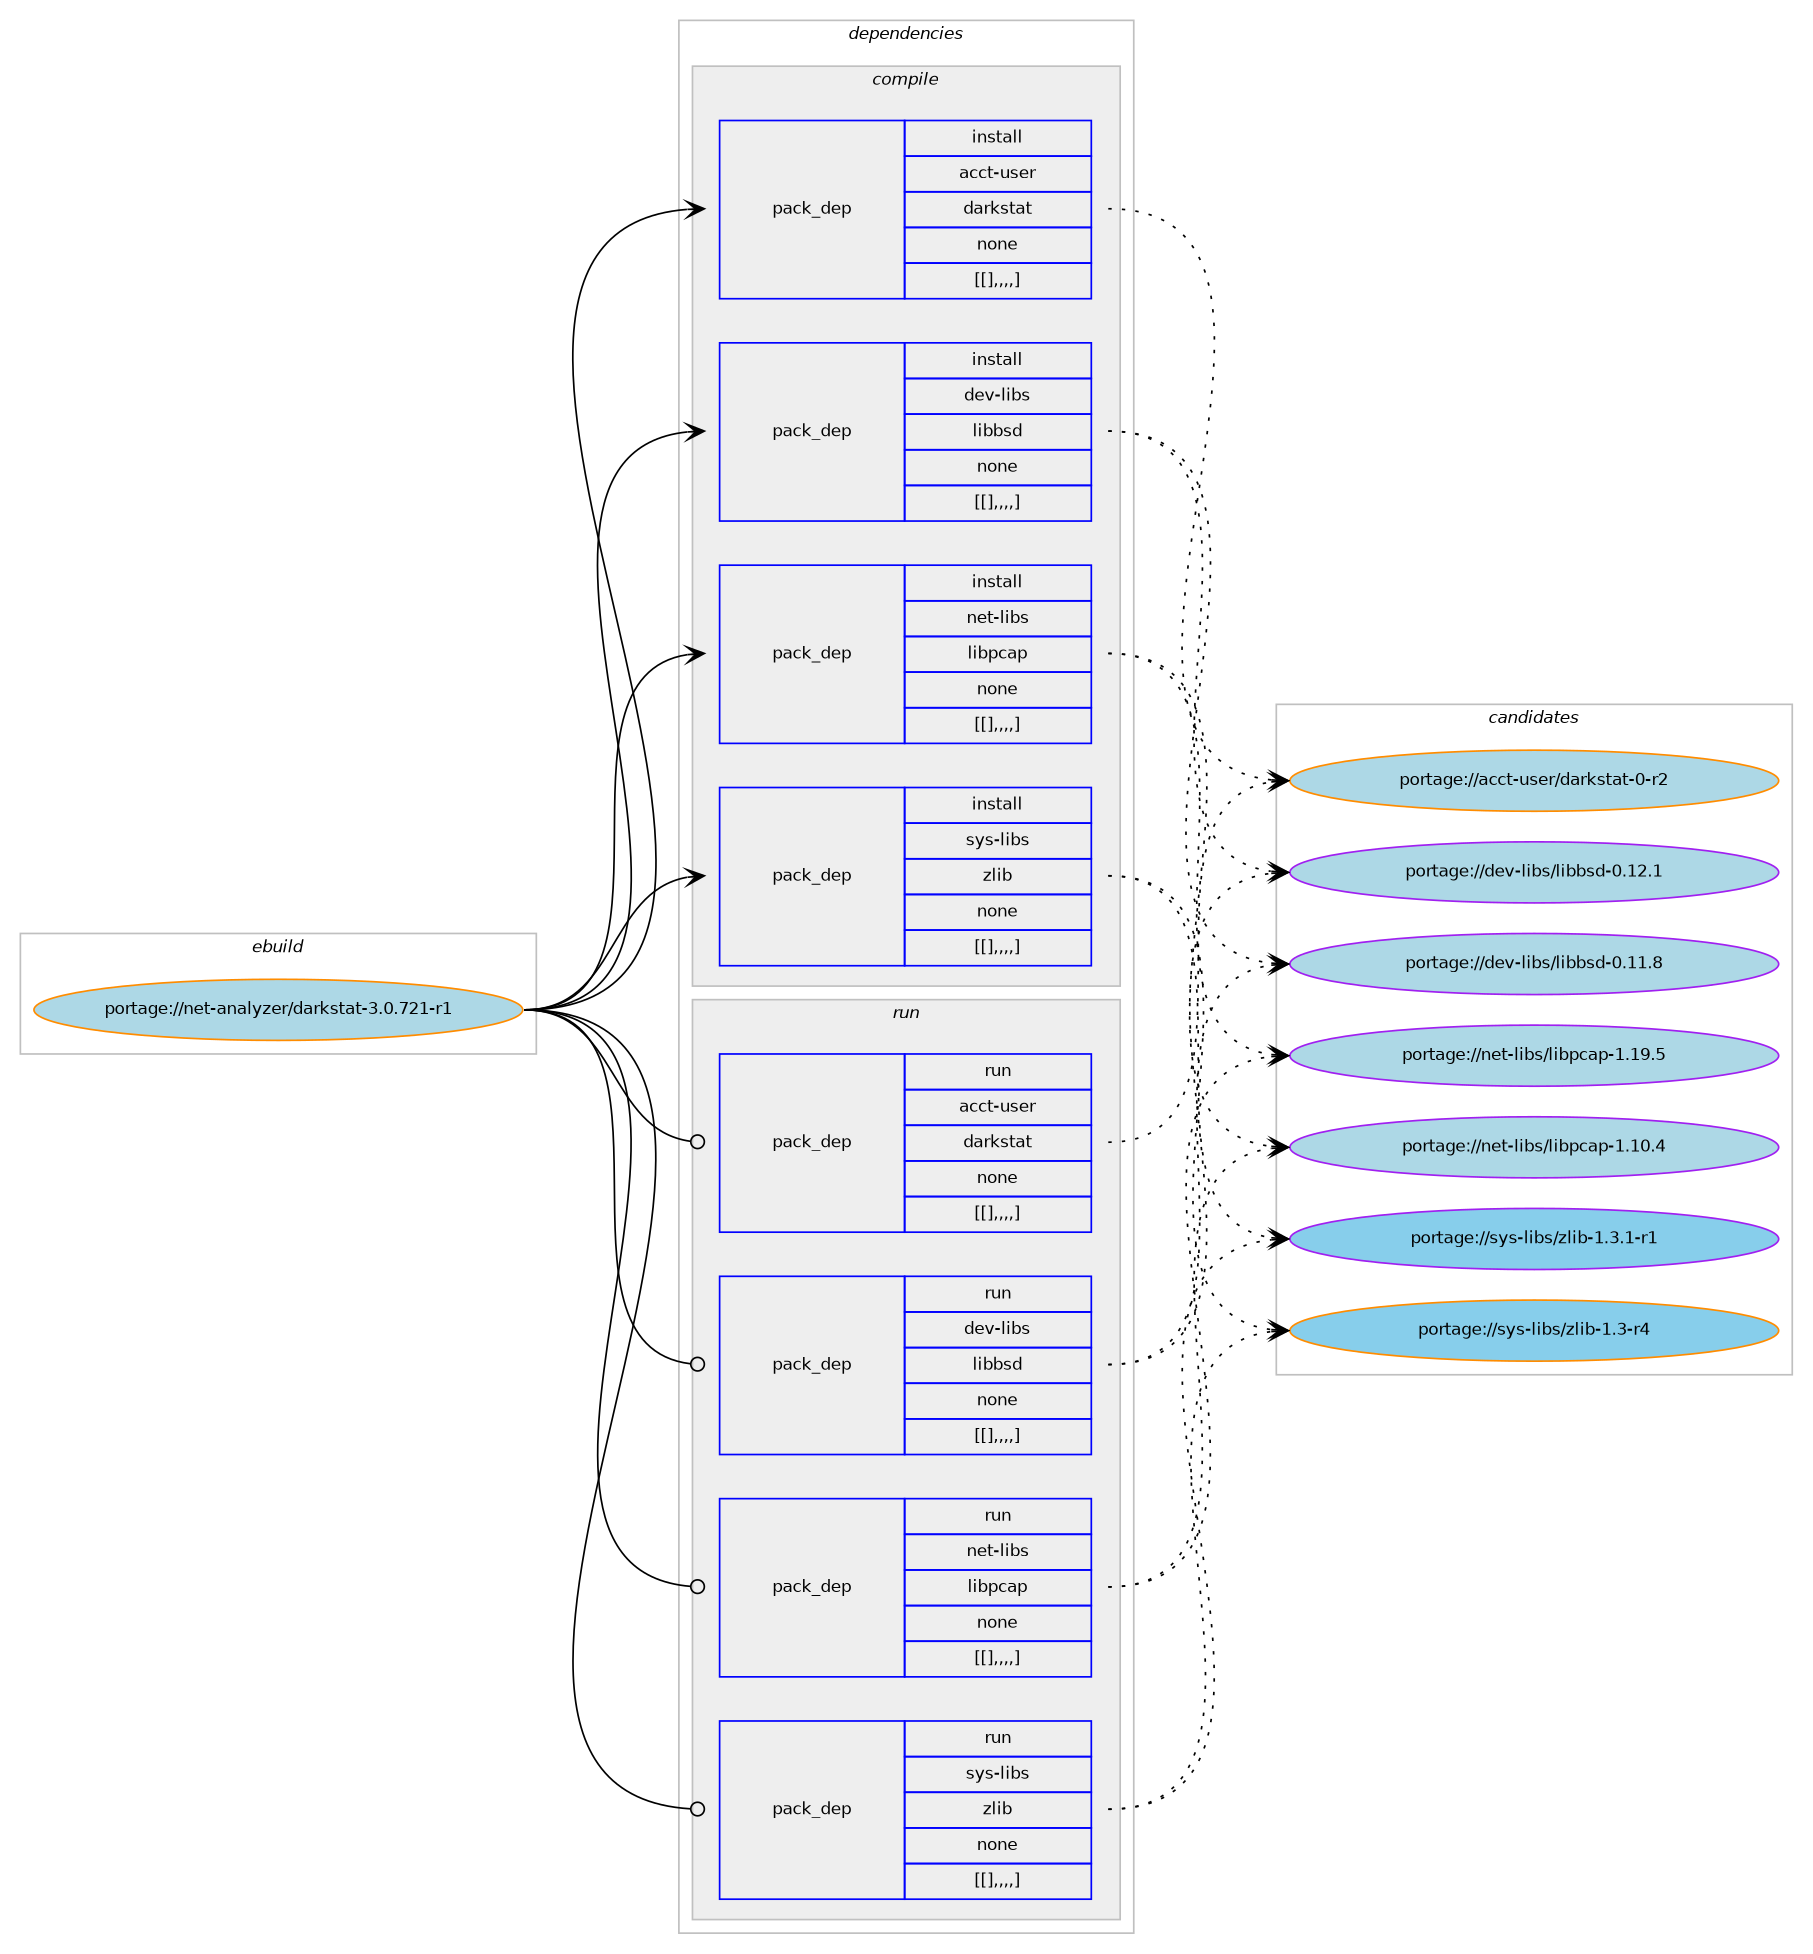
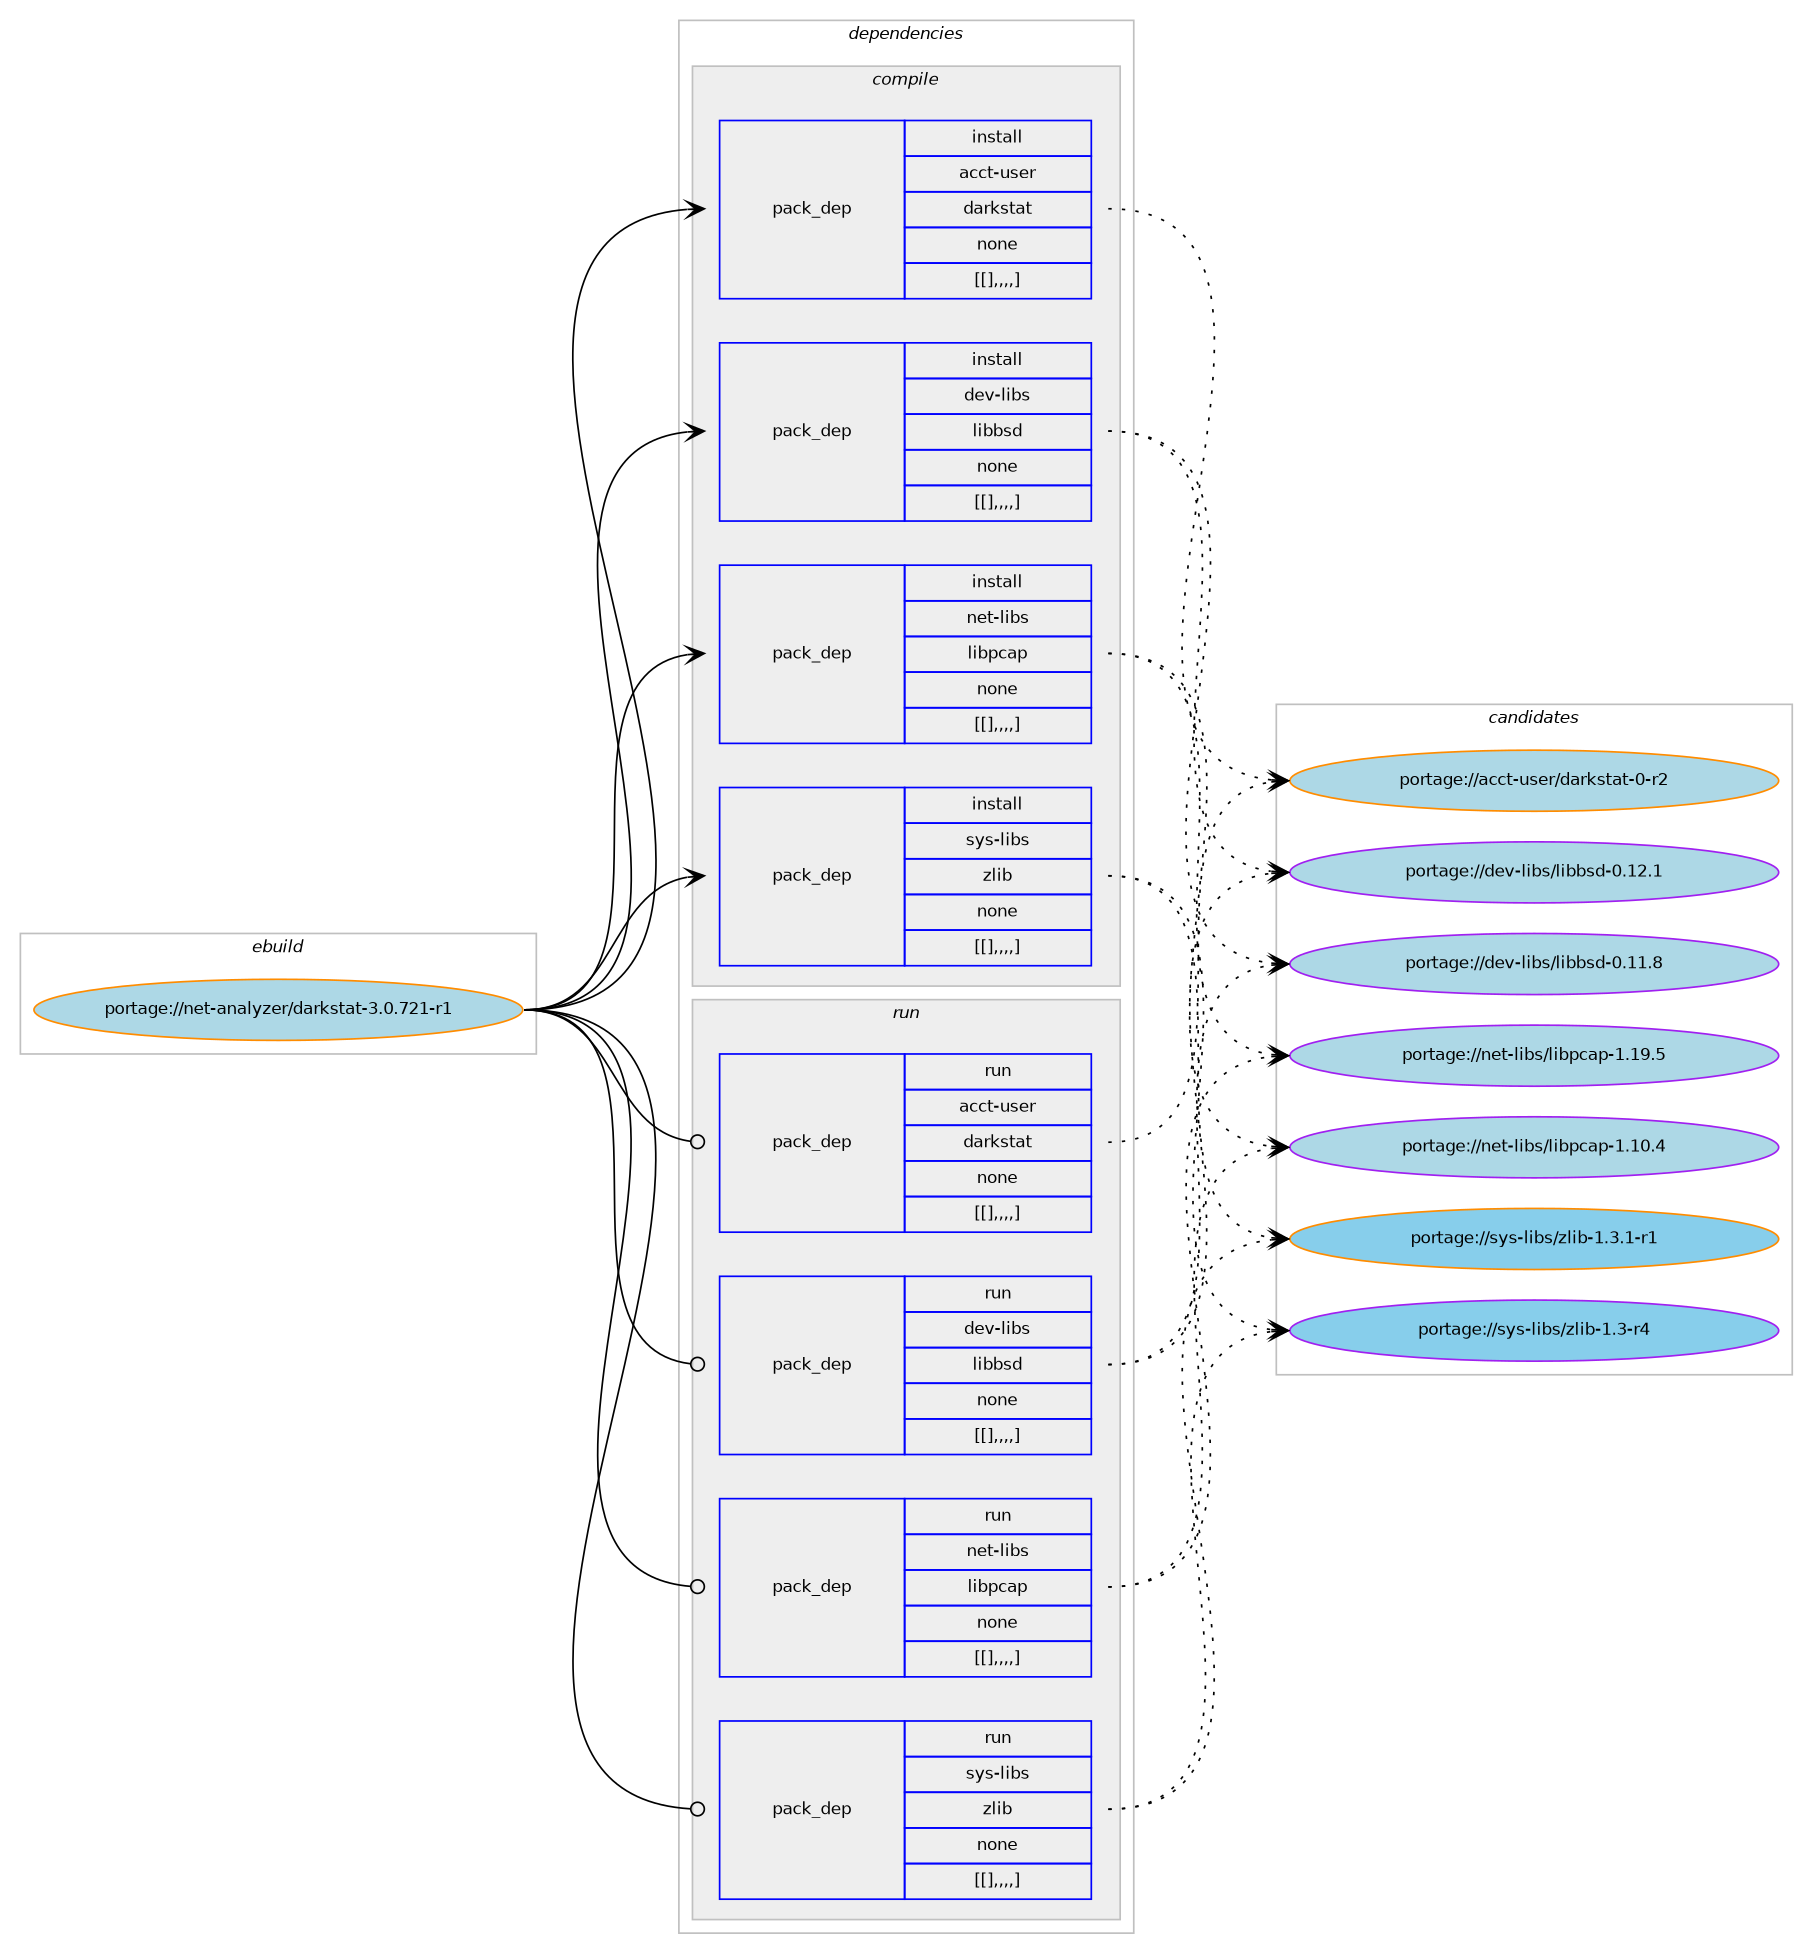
(1534, 1239) -> (1534, 1239)
(1534, 1331) -> (1534, 1331)
